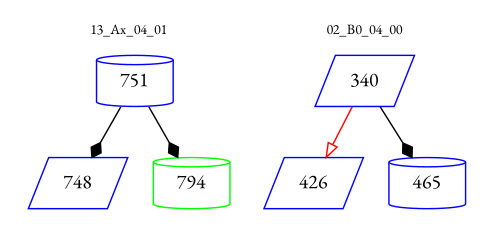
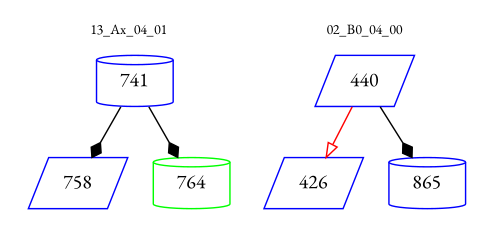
(135, 81) -> (135, 81)
(365, 81) -> (365, 81)
(78, 183) -> (78, 183)
(192, 183) -> (192, 183)
(427, 183) -> (427, 183)
